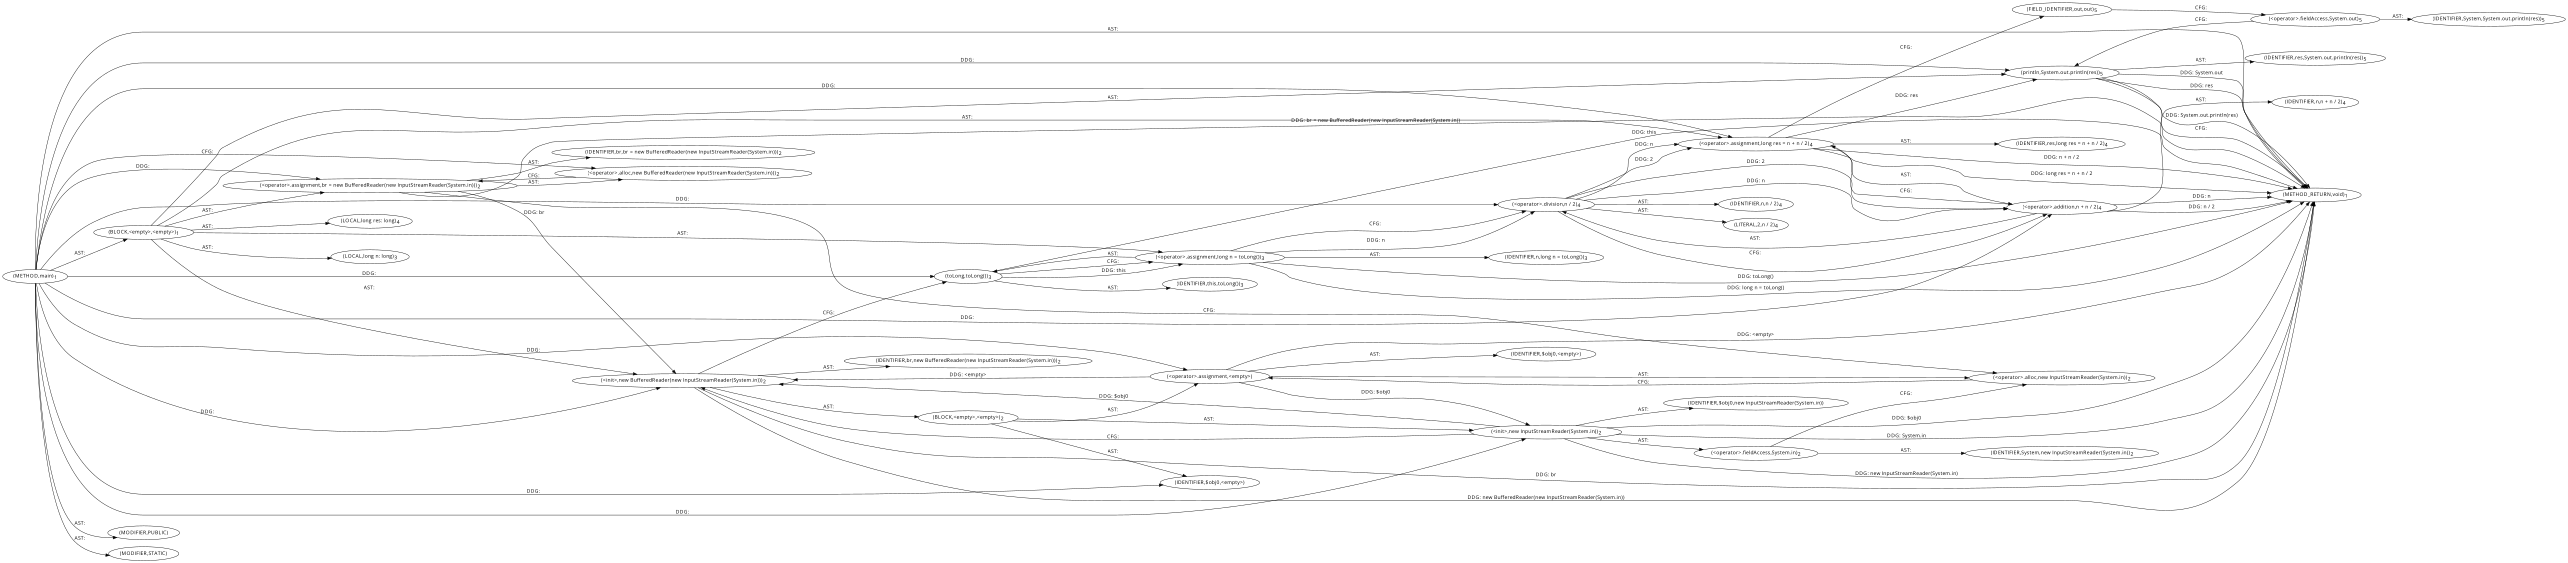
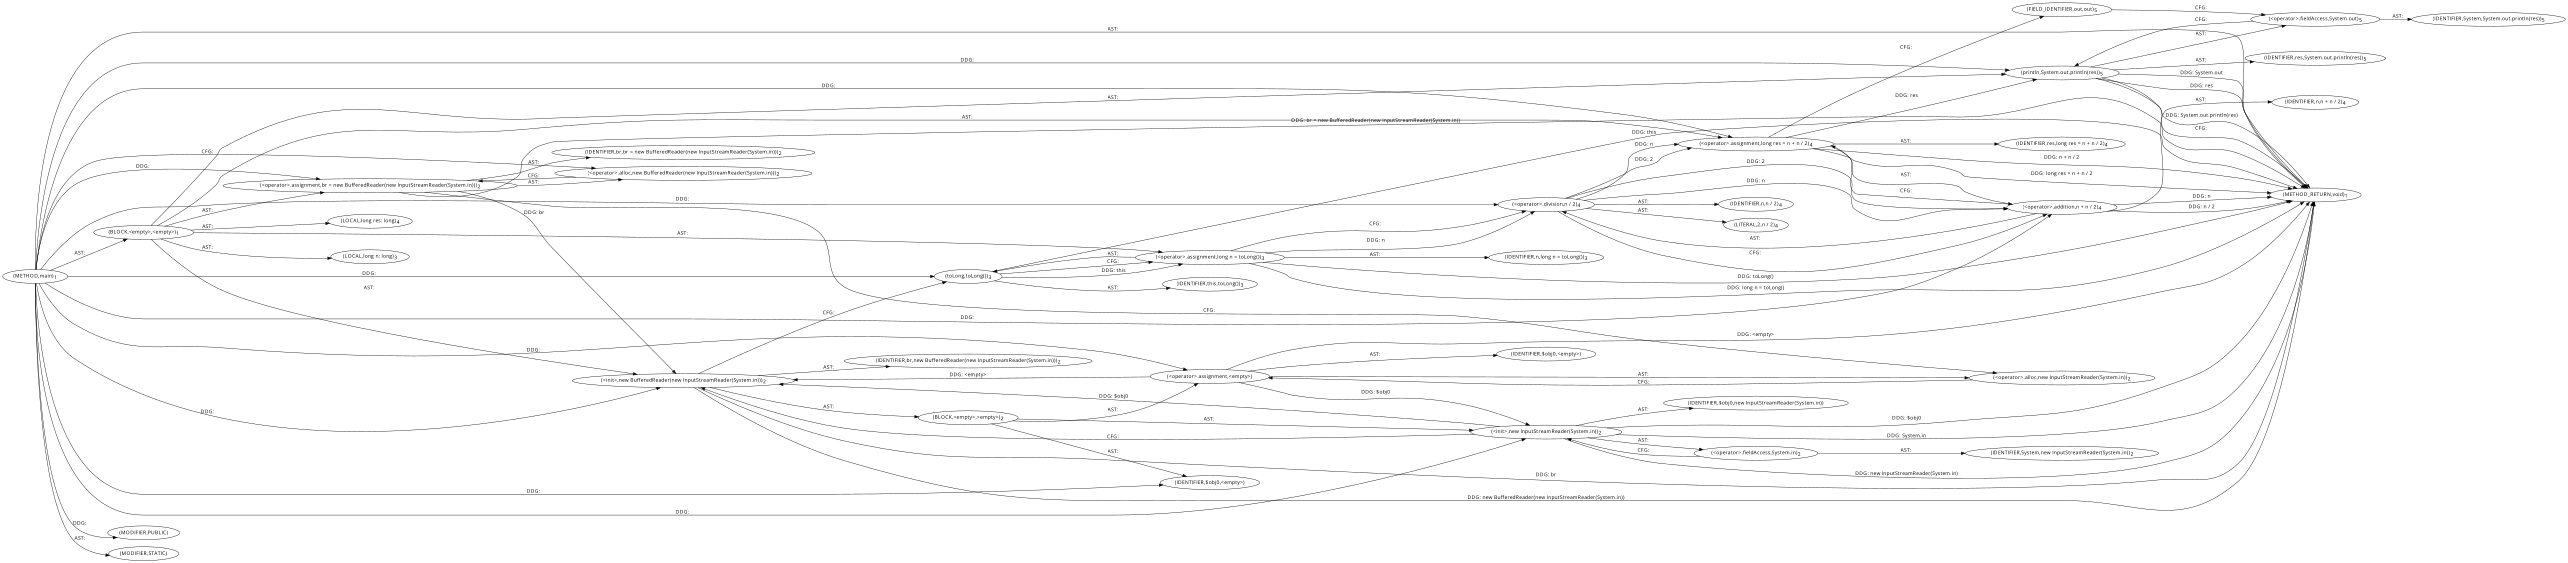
none -> (2186, 47)
(1894, 405) -> (1635, 454)
(81, 523) -> (81, 523)
